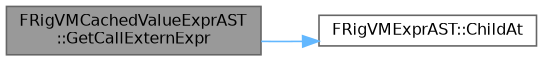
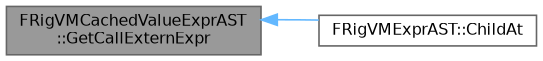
(282, 41) -> (298, 20)
